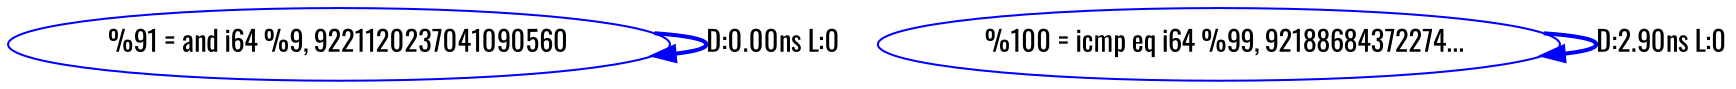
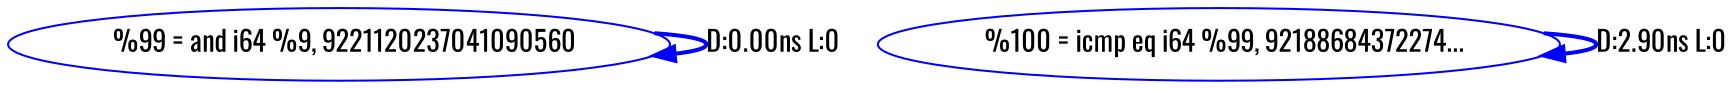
(339, 44) -> (339, 44)
